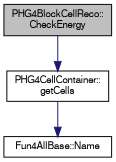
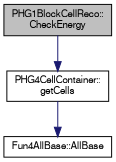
(58, 20) -> (58, 20)
(58, 147) -> (58, 147)
